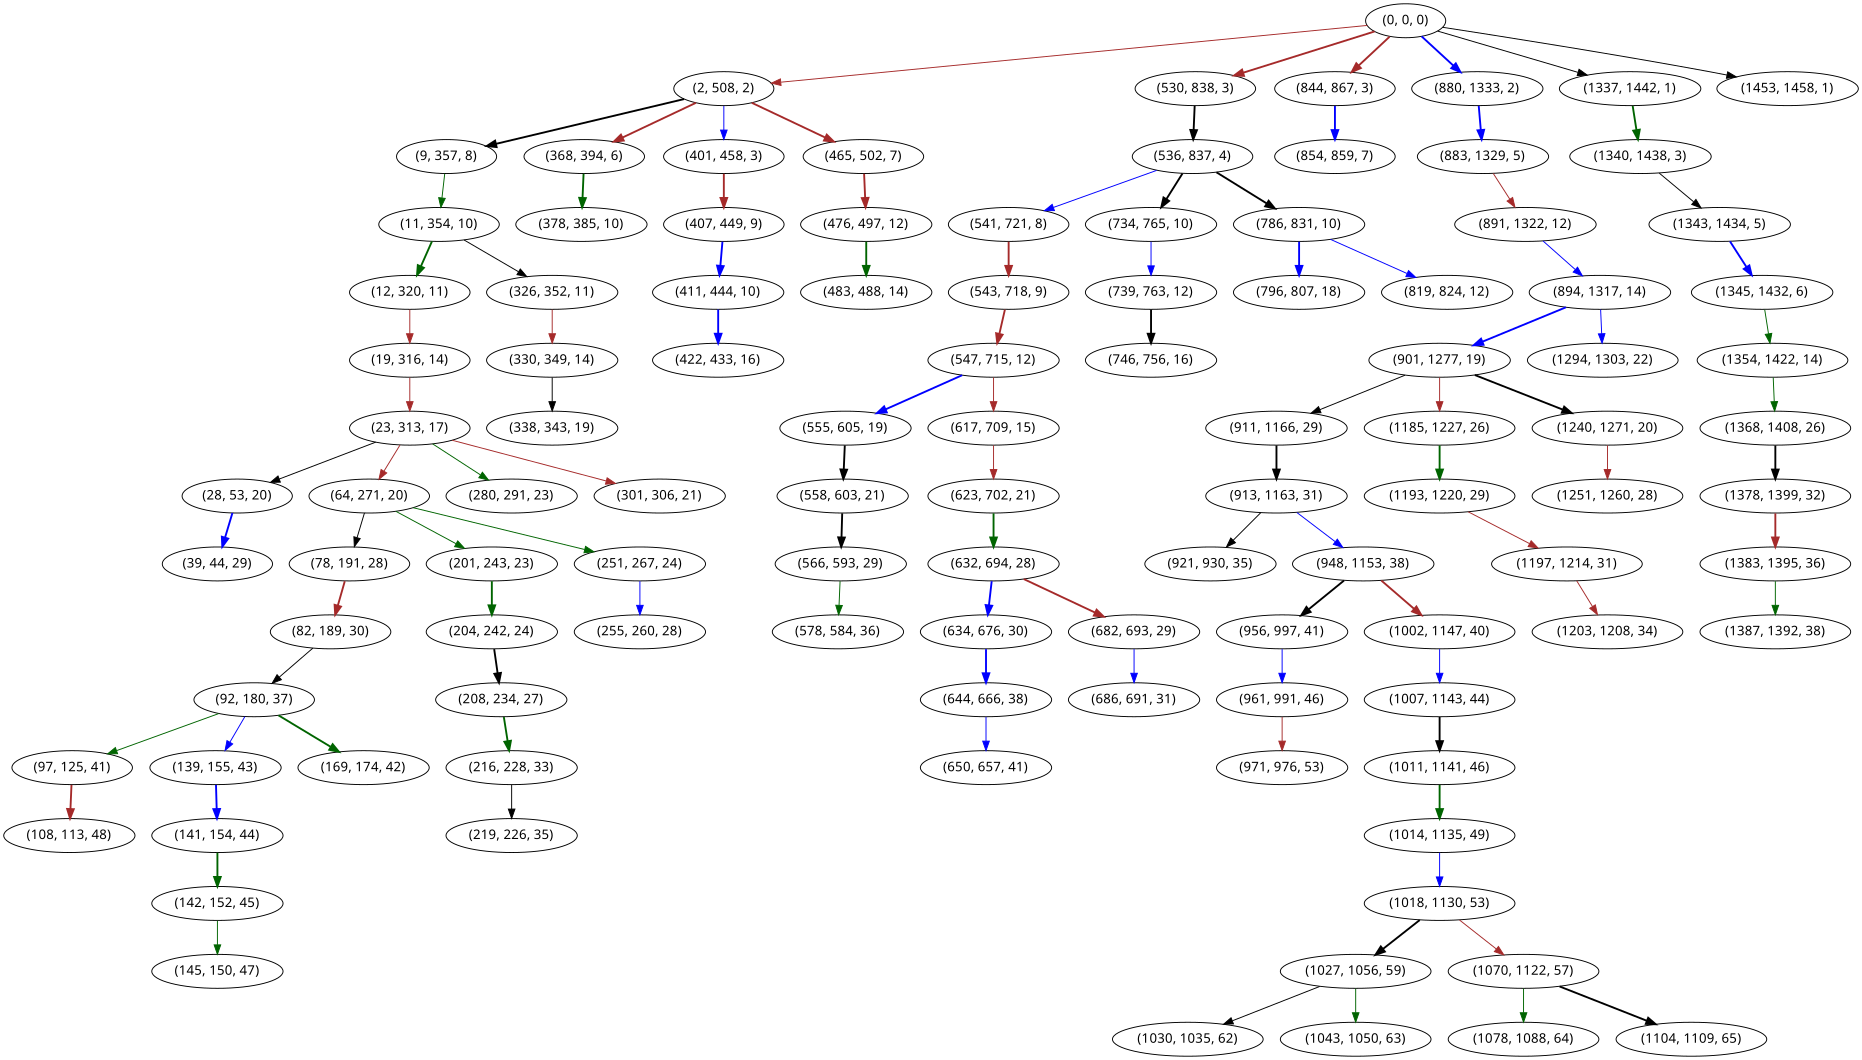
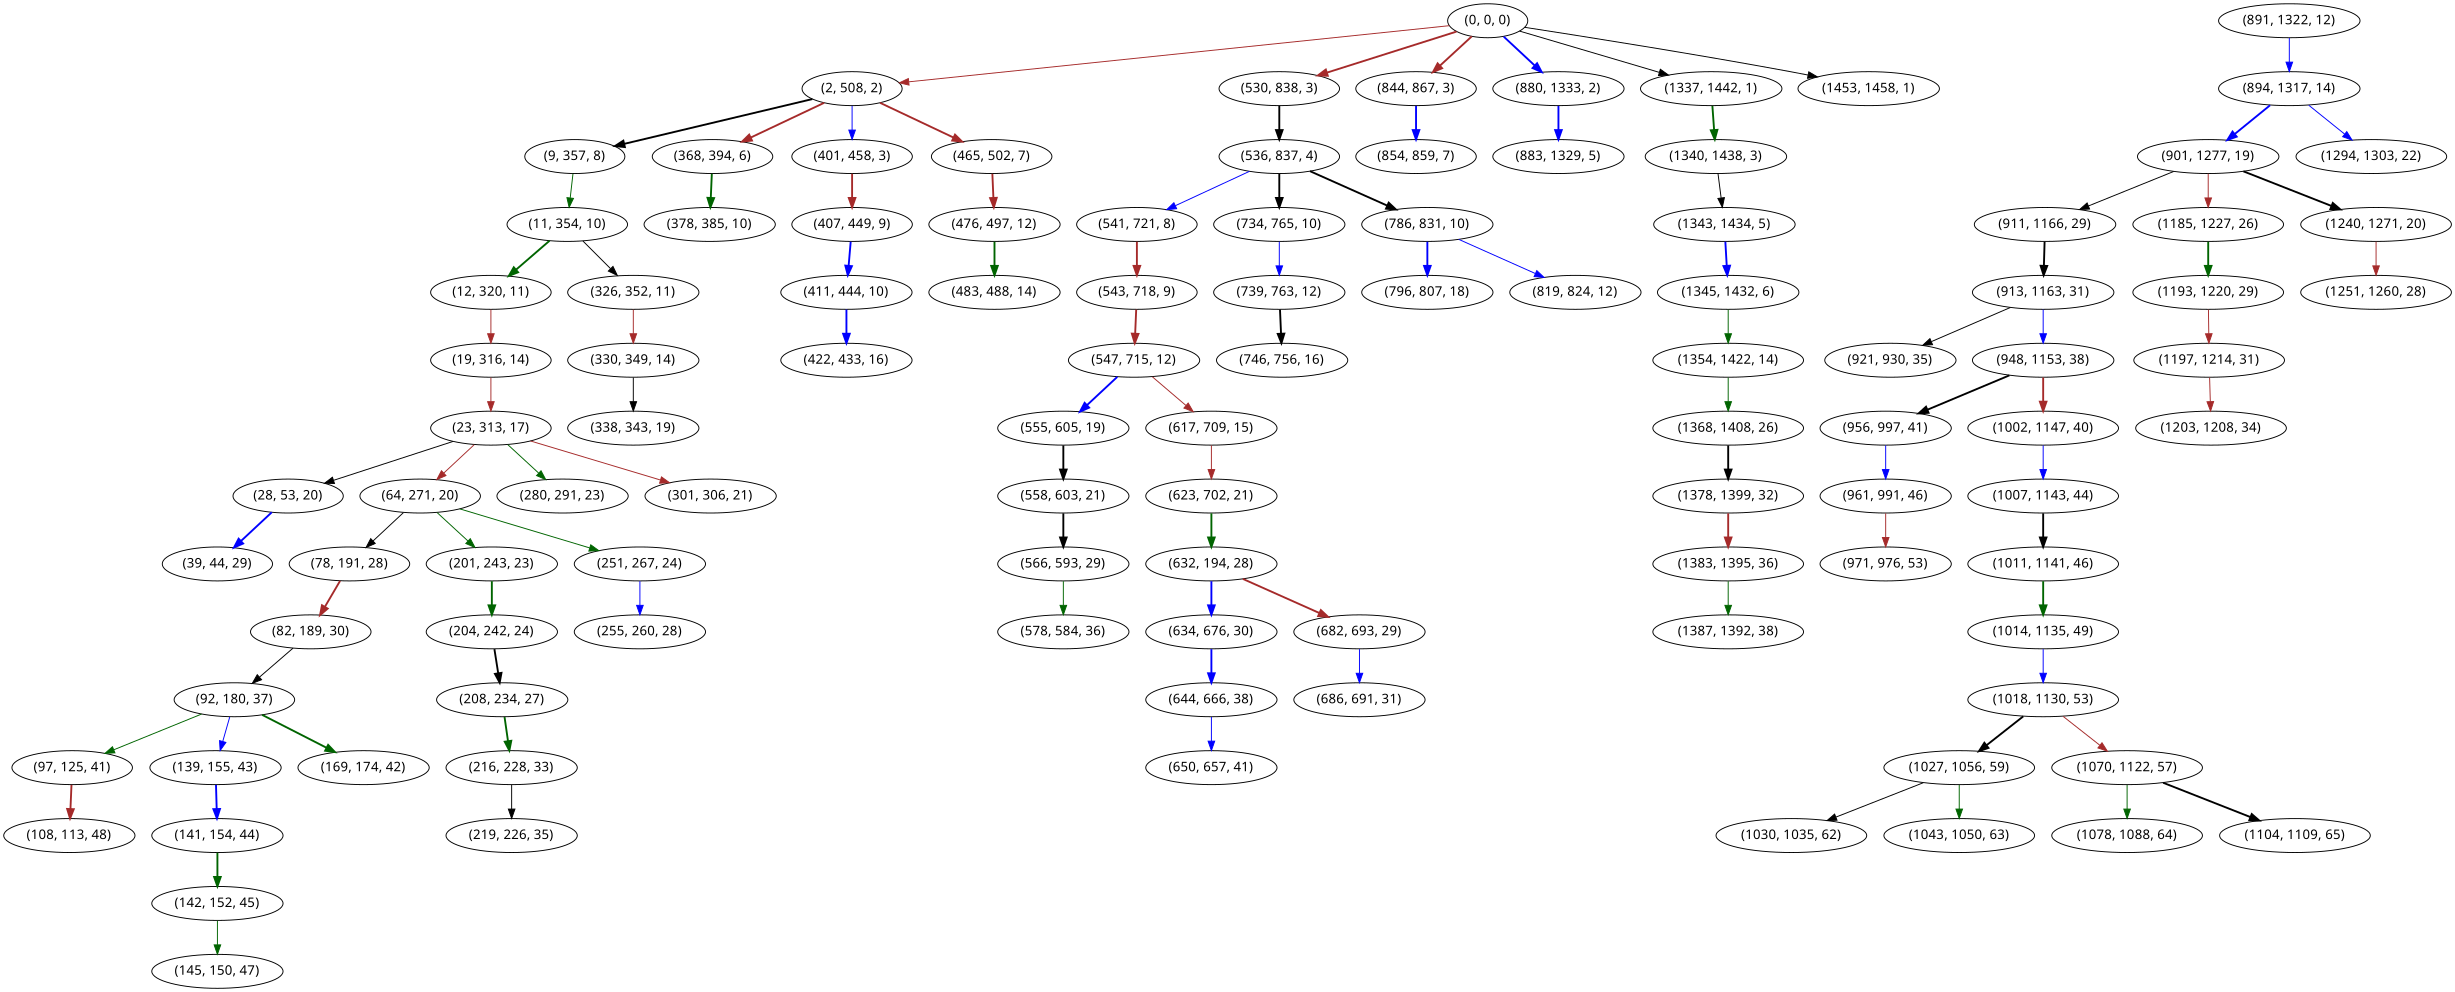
(1501, 186) -> none
(994, 564) -> (1211, 564)
